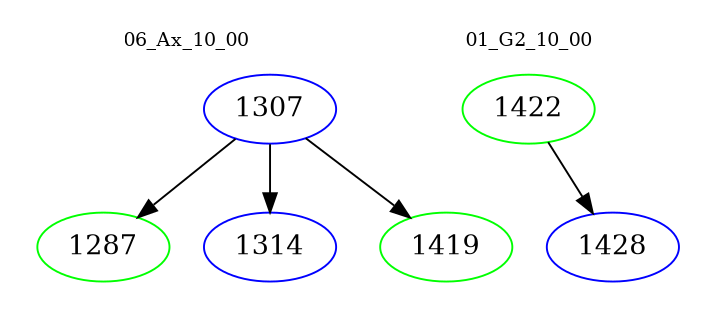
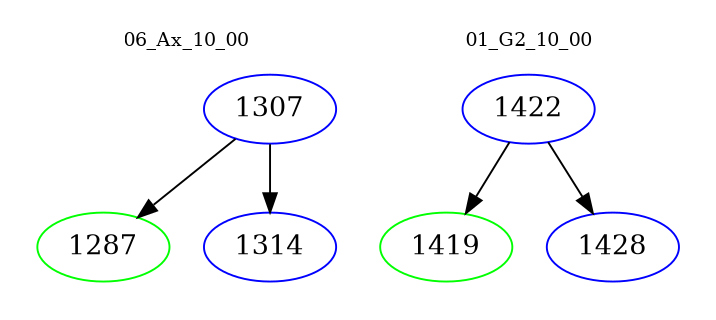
(529, 109) -> (529, 109)
(339, 163) -> (493, 169)
